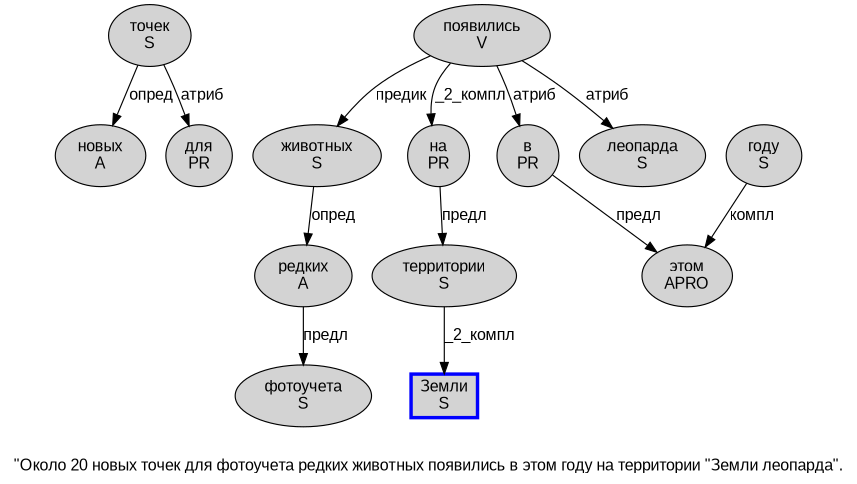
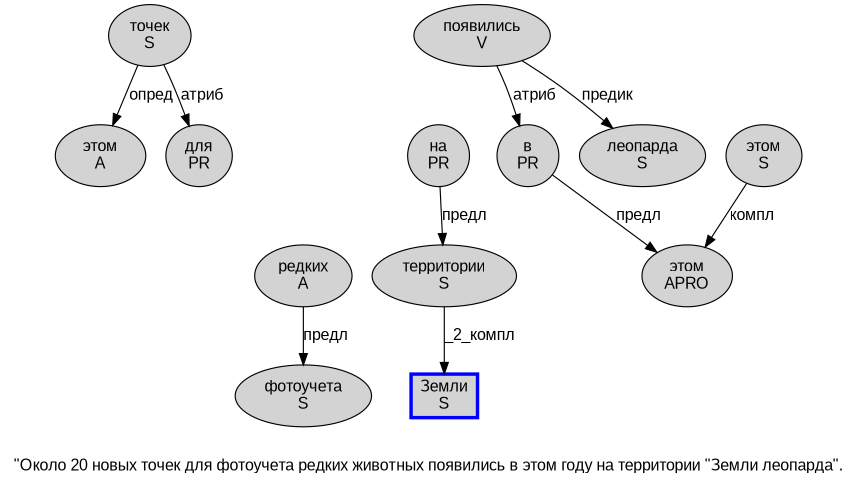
(435, 86) -> none
(608, 96) -> (608, 96)
(101, 156) -> (101, 156)
(317, 156) -> none
(764, 156) -> (764, 156)
